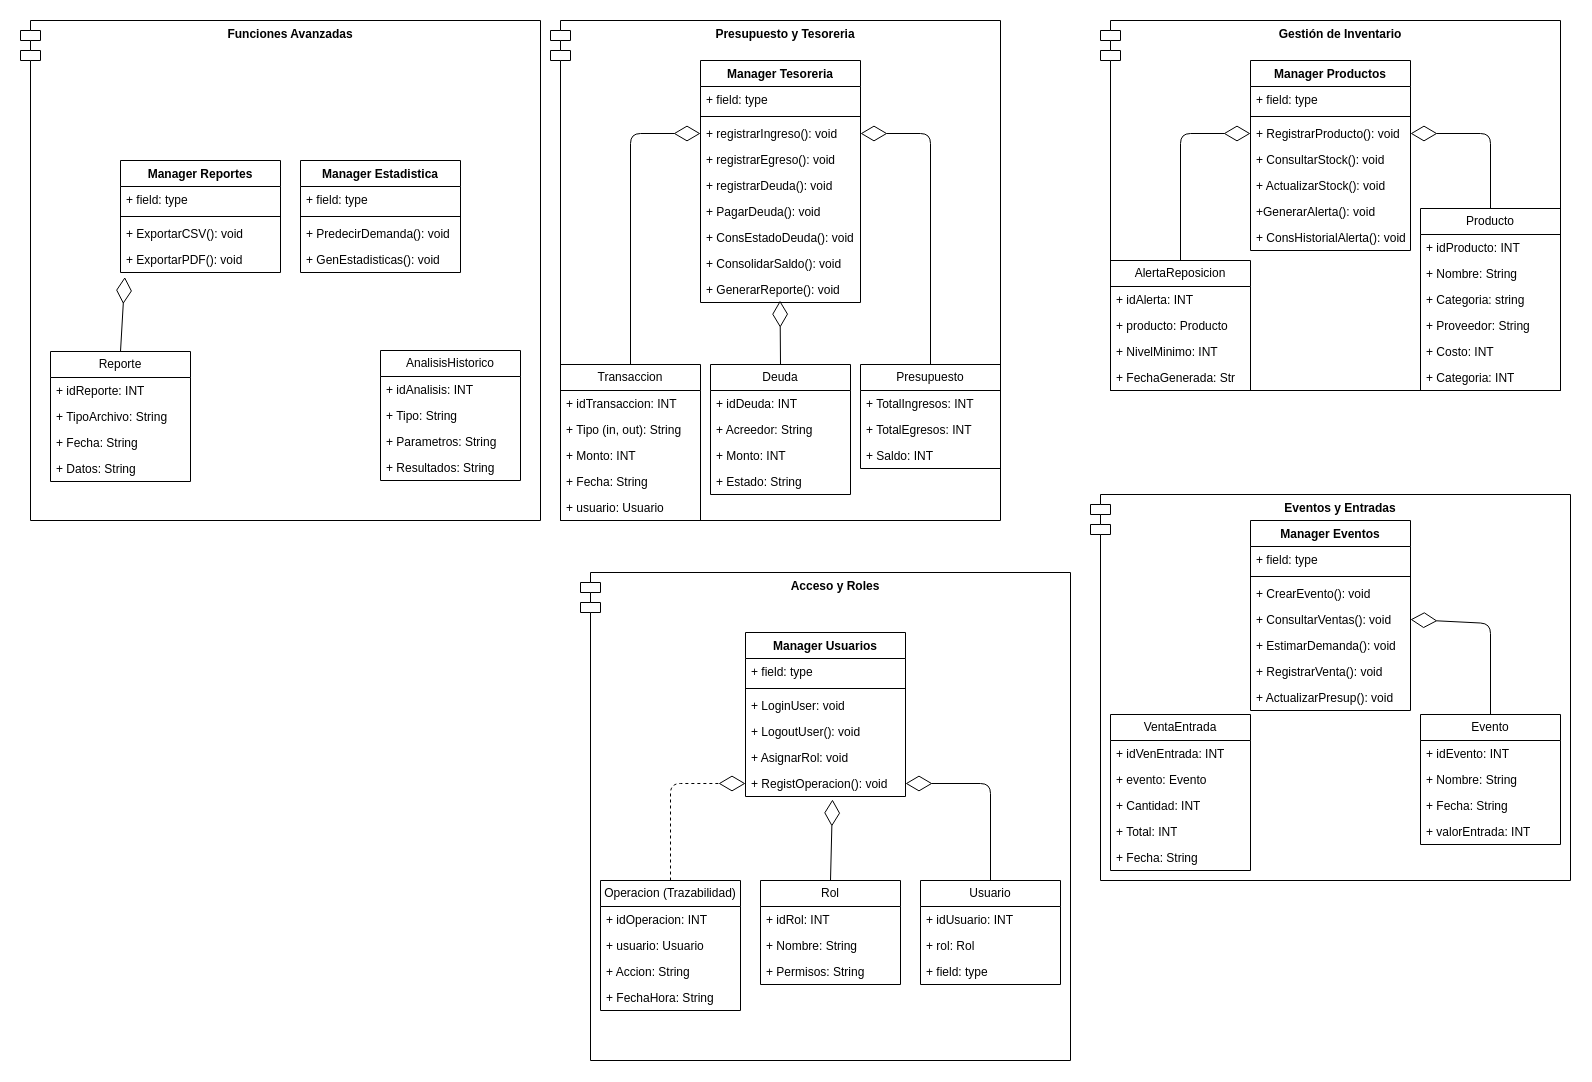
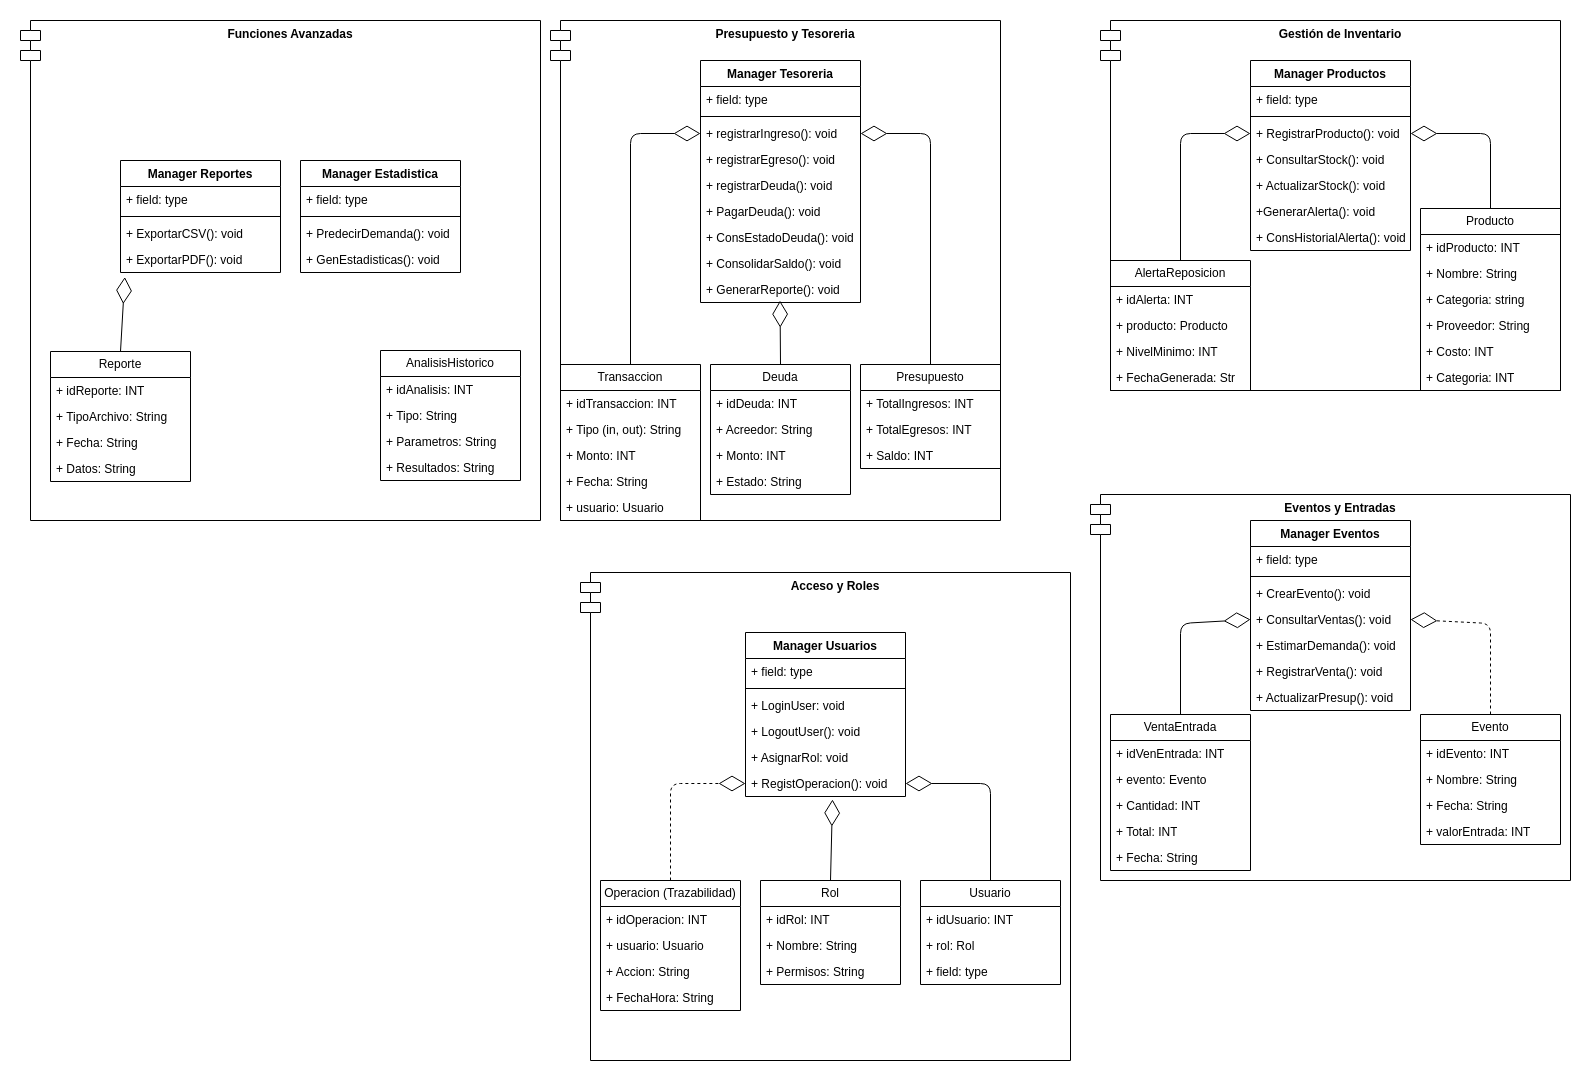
(1491, 648) -> (1491, 648)
none -> (1181, 652)
